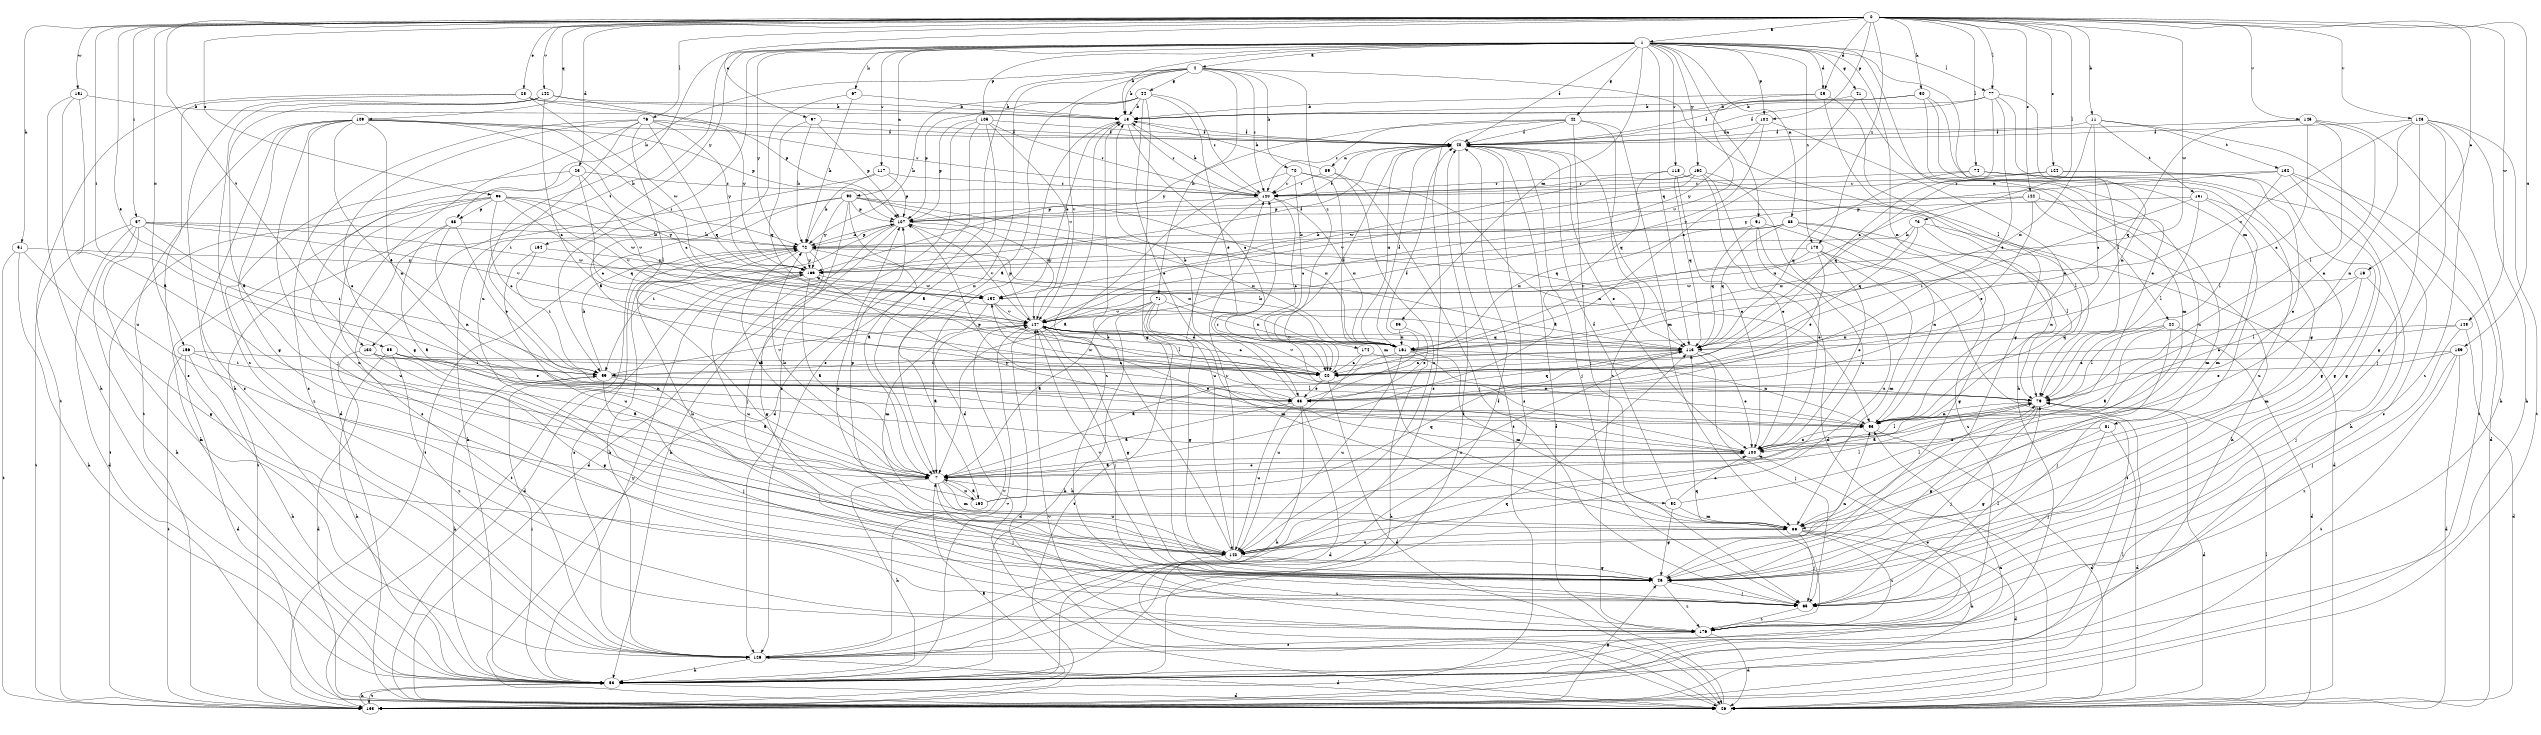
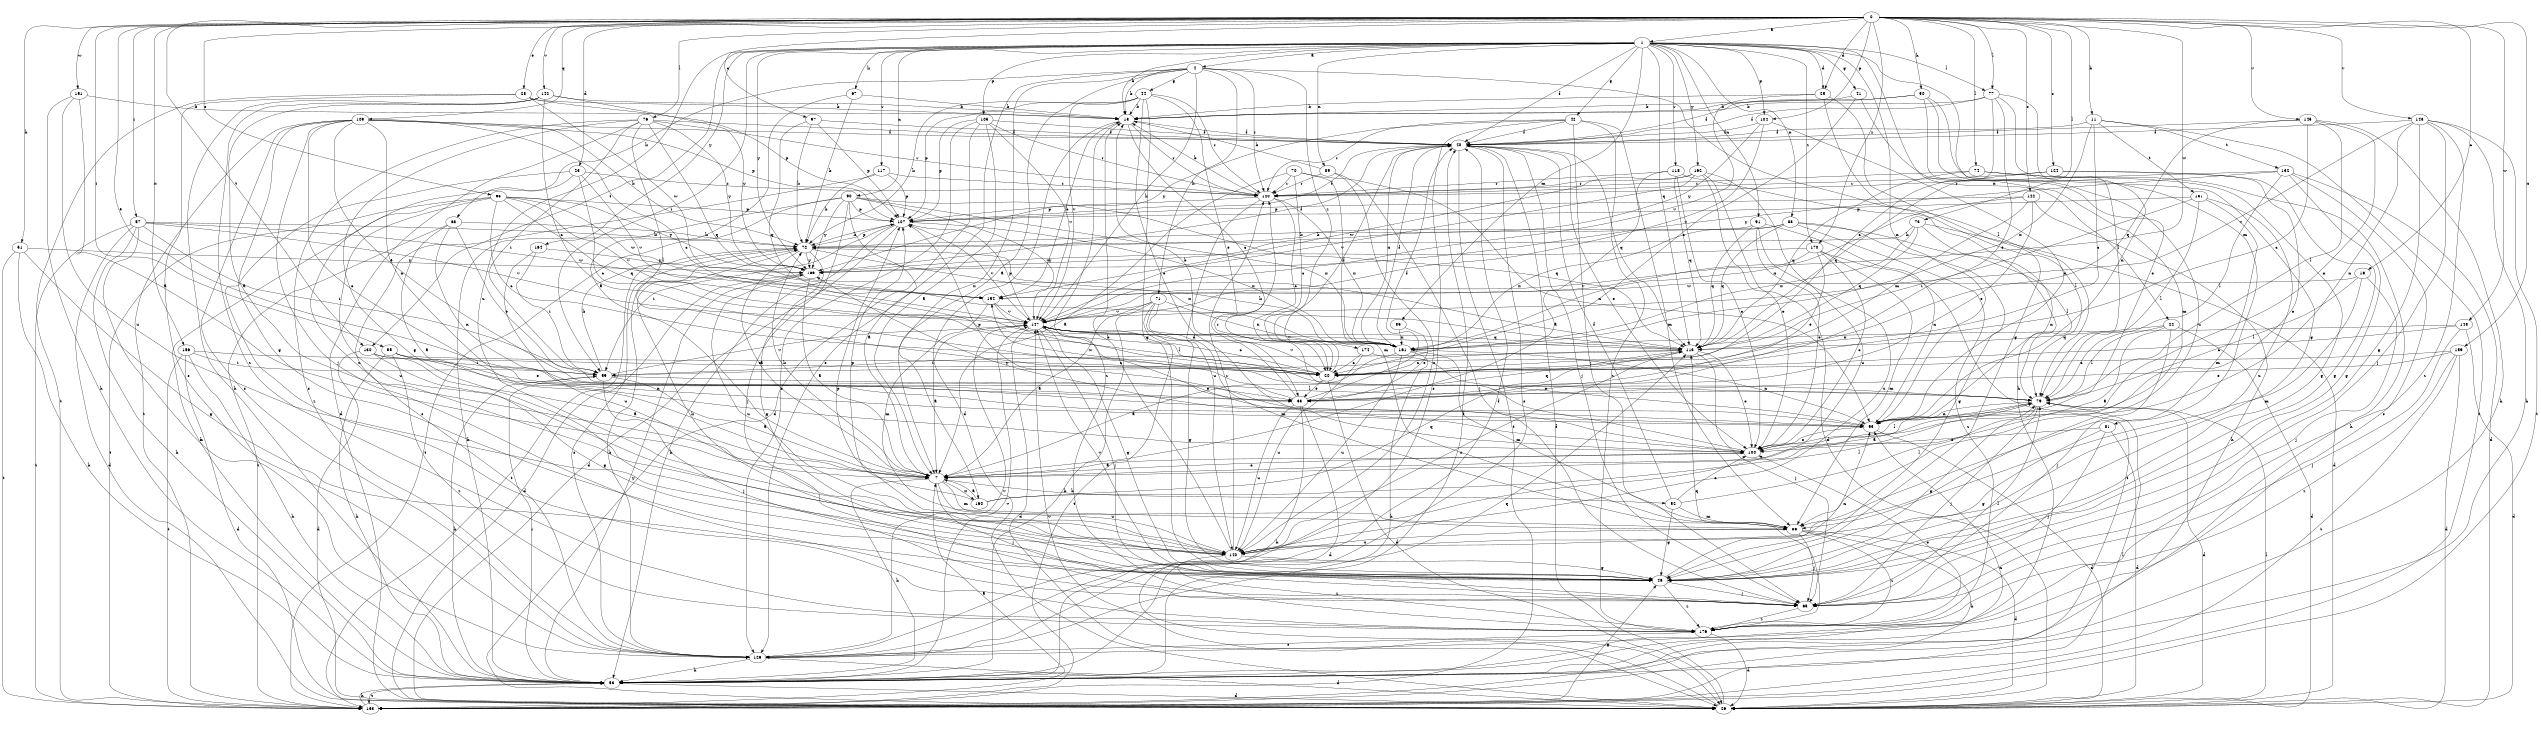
(1268, 96) -> (1141, 196)
(1361, 152) -> (1427, 52)
(477, 209) -> (708, 209)
(900, 286) -> none
(2157, 401) -> (1685, 360)
(1111, 441) -> none
